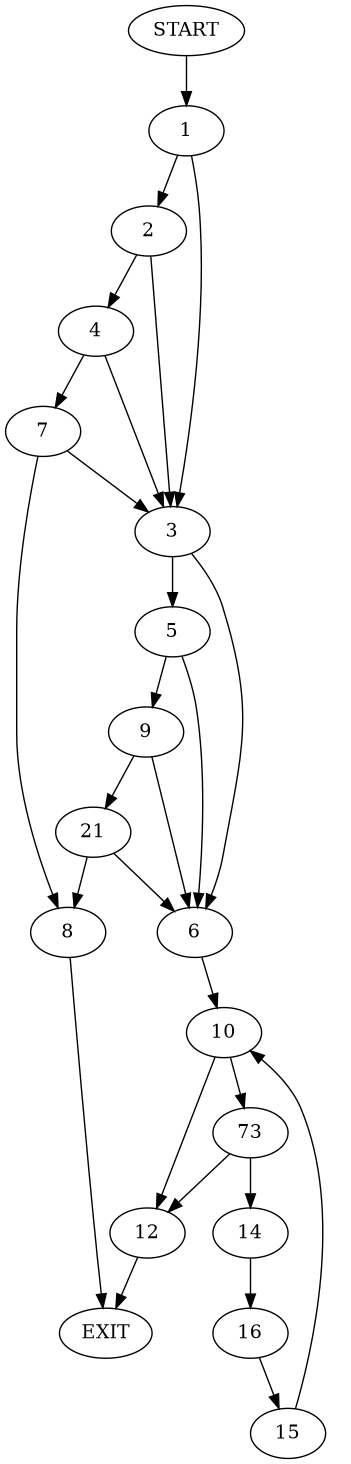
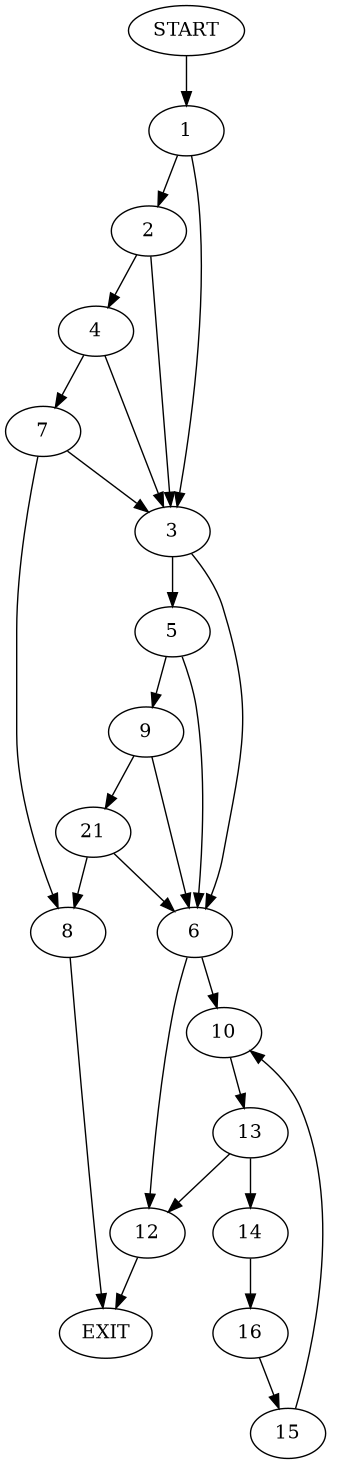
(188, 1126) -> (163, 1075)
(250, 1133) -> (250, 1133)
